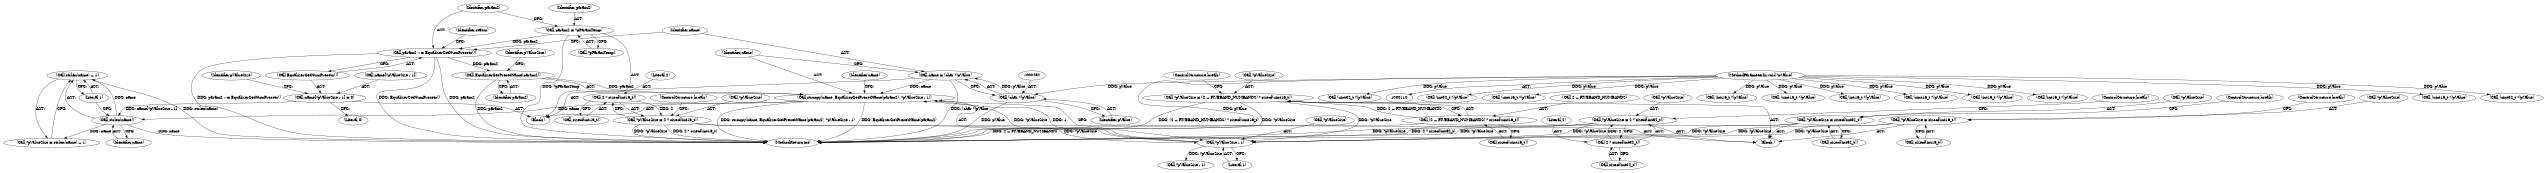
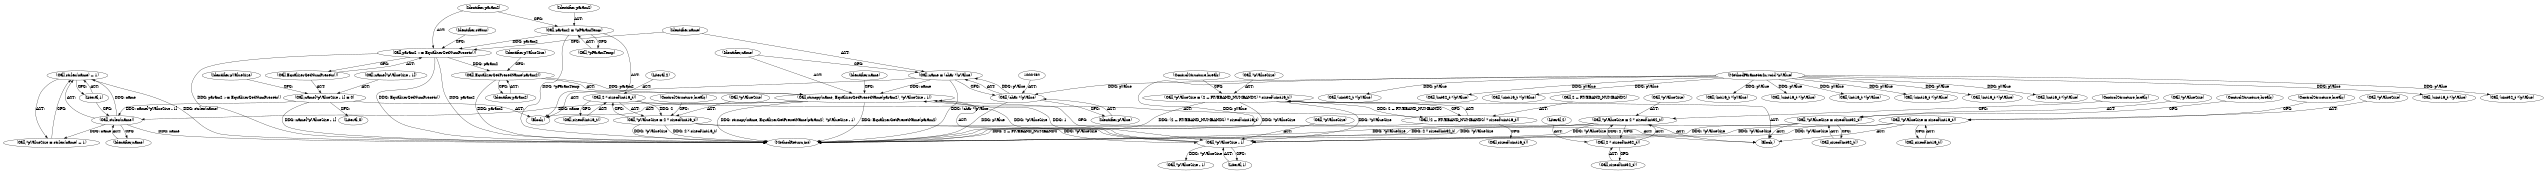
(1399, 98) -> none
(1496, 131) -> (1008, 106)
none -> (374, 136)
